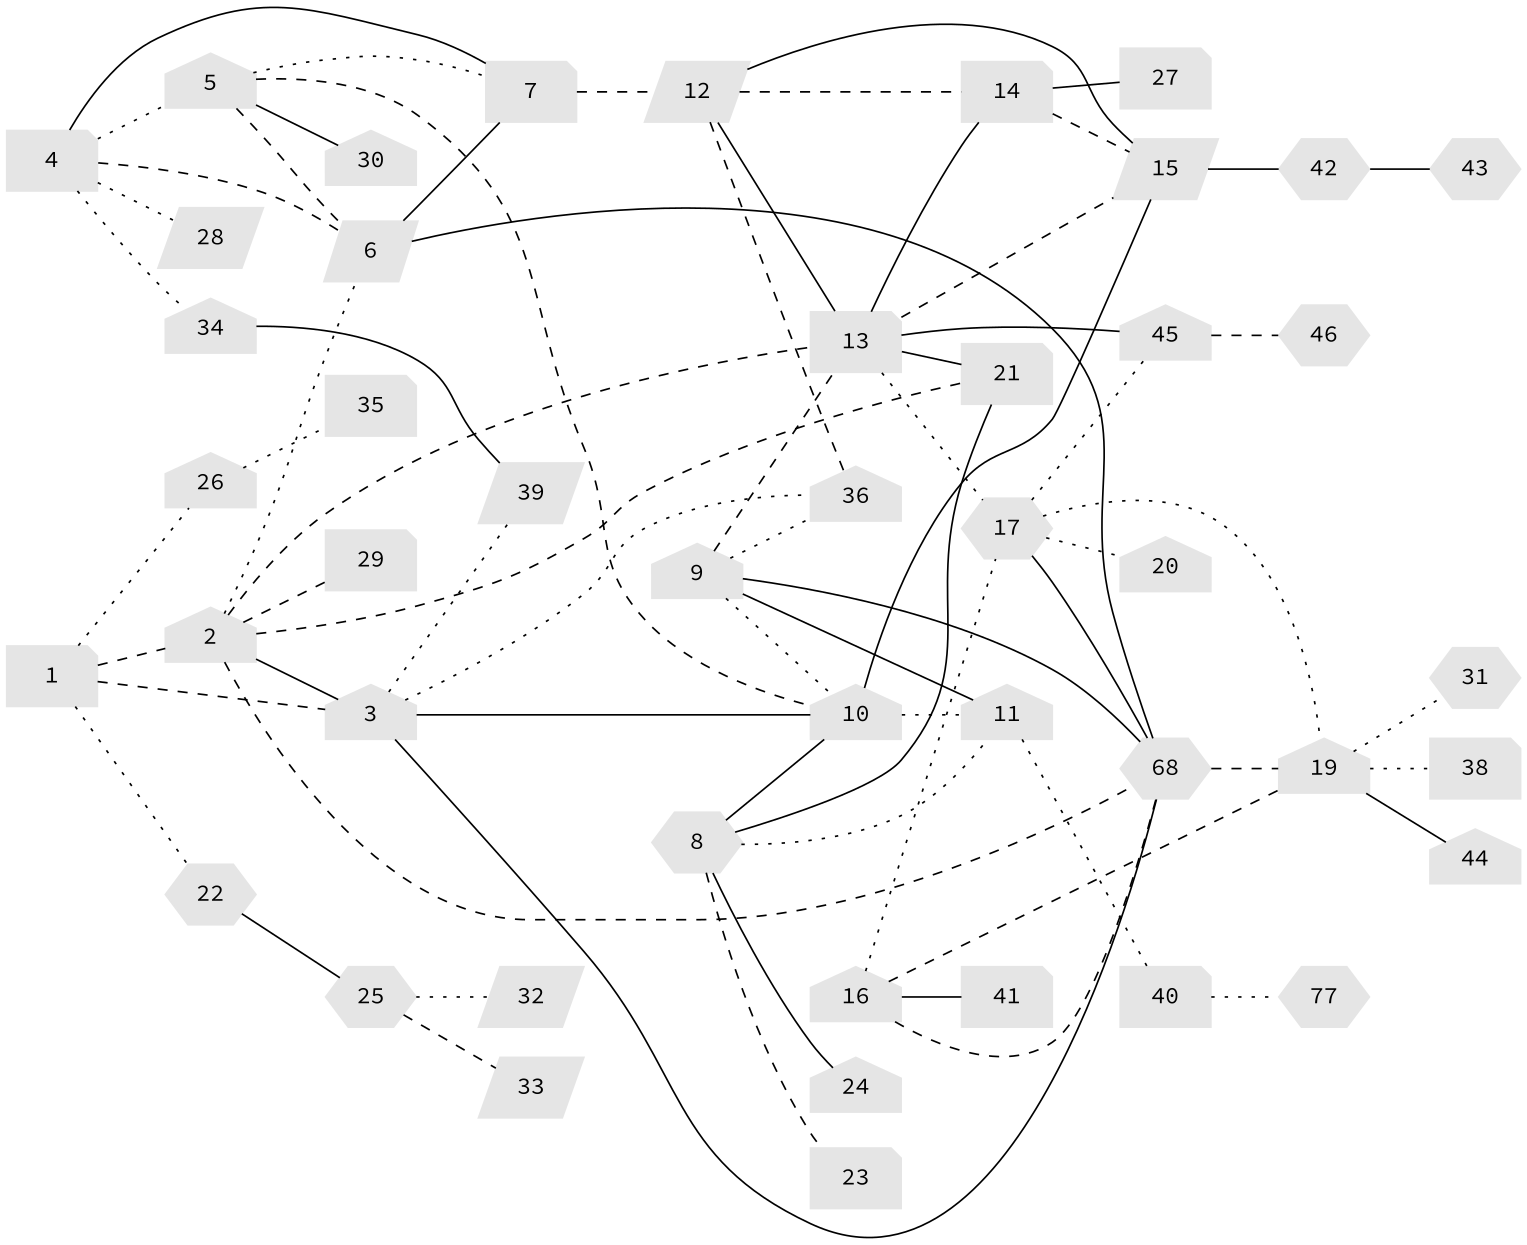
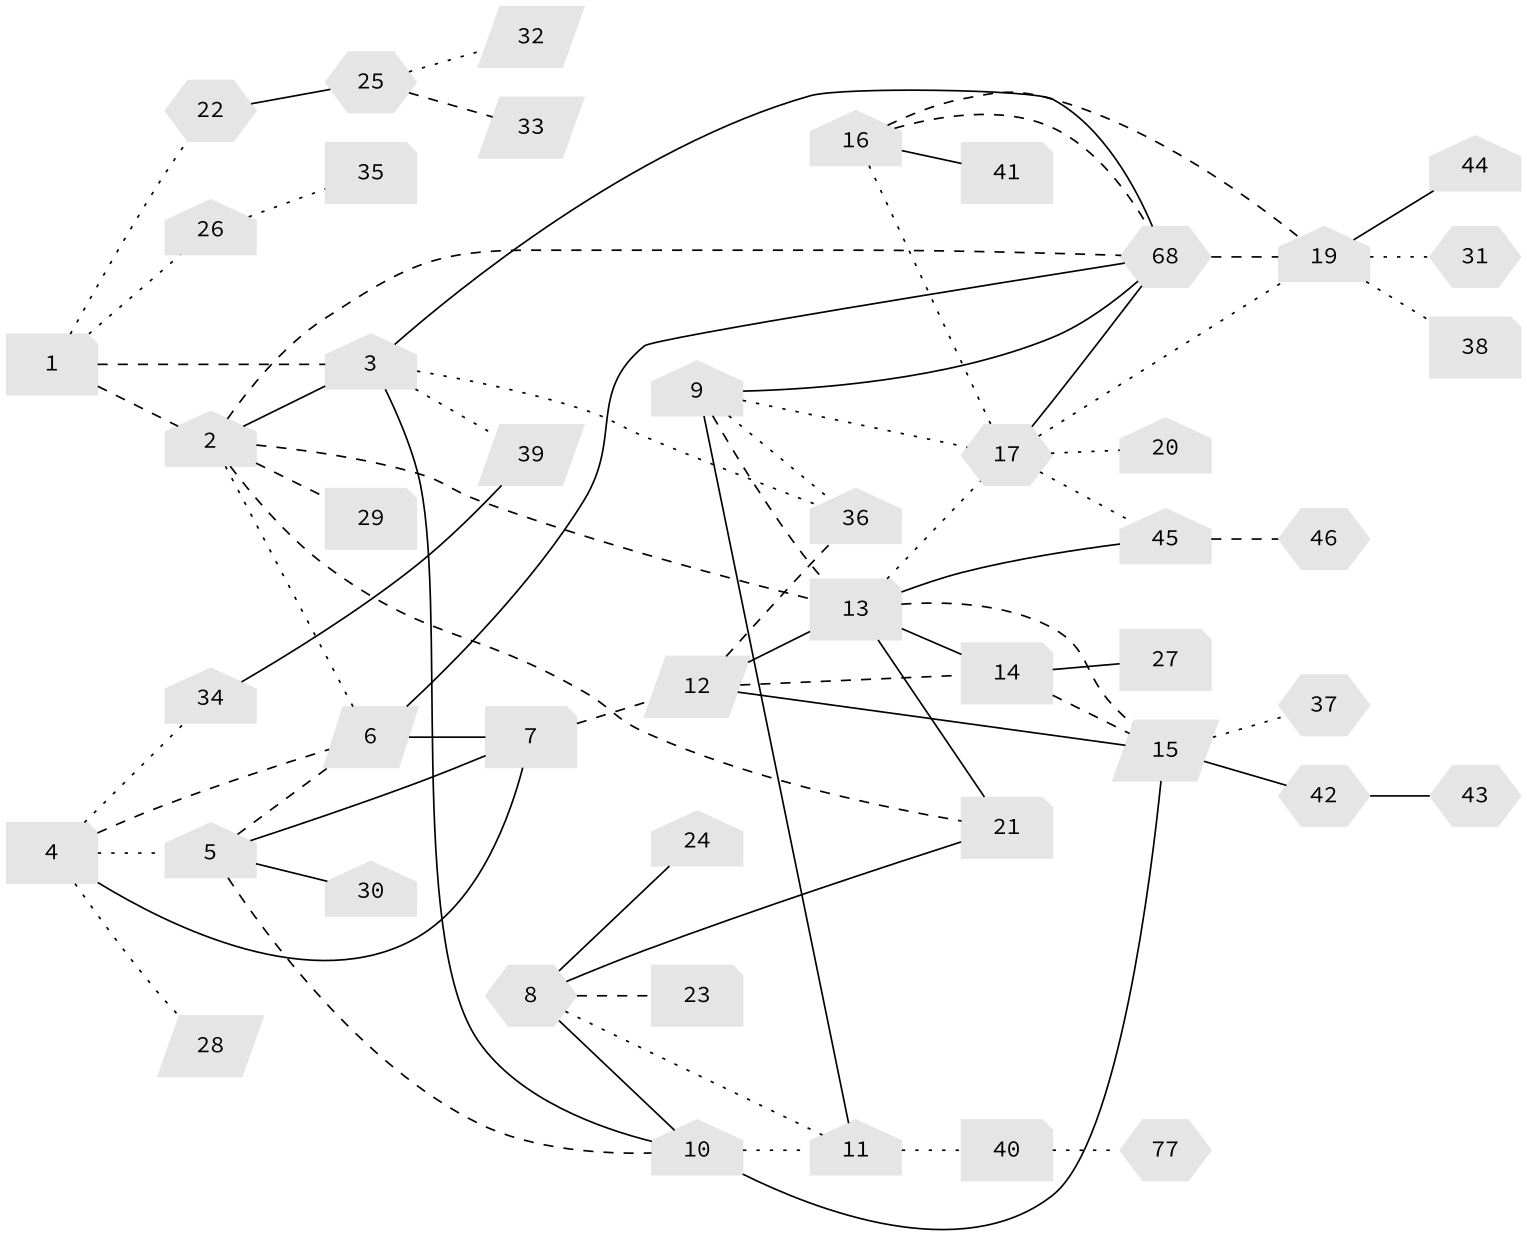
(370, 56) -> (369, 800)
(779, 647) -> (855, 424)
none -> (1324, 705)
